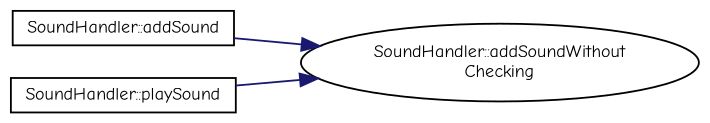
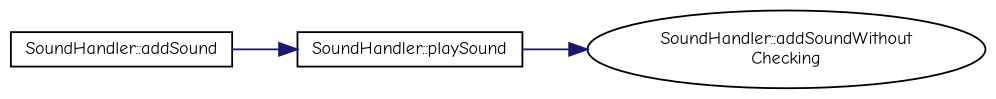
(268, 41) -> (256, 49)
